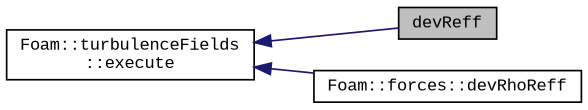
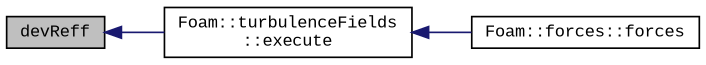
(335, 34) -> (143, 32)
(448, 86) -> (586, 32)
